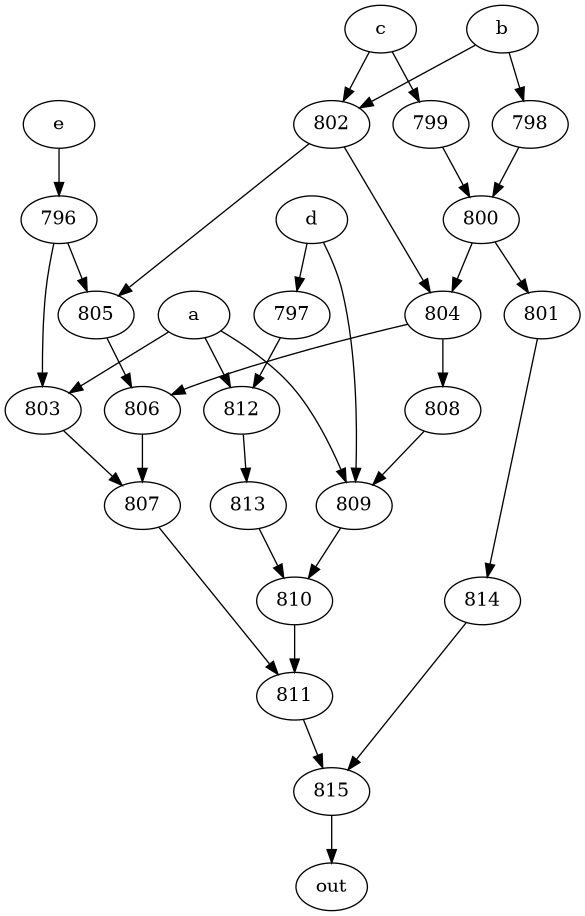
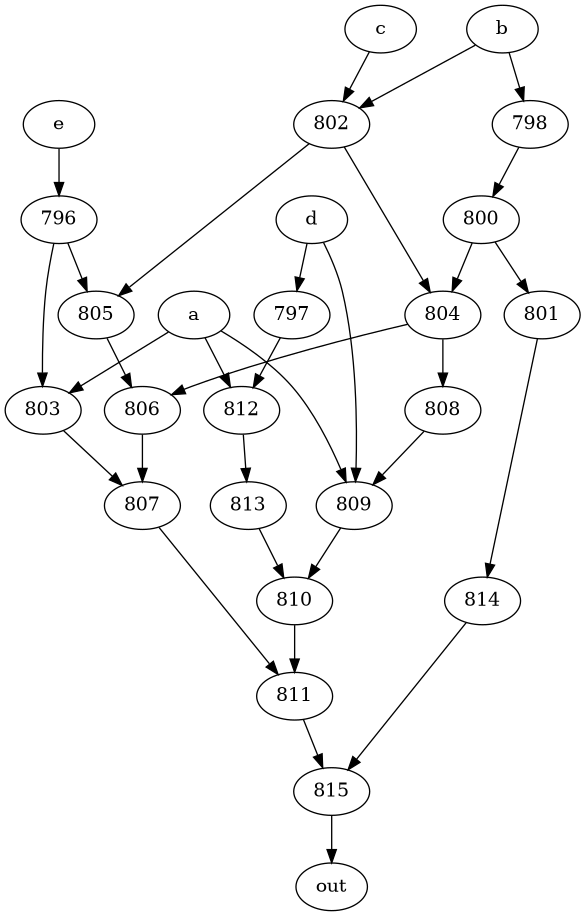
(431, 124) -> none
